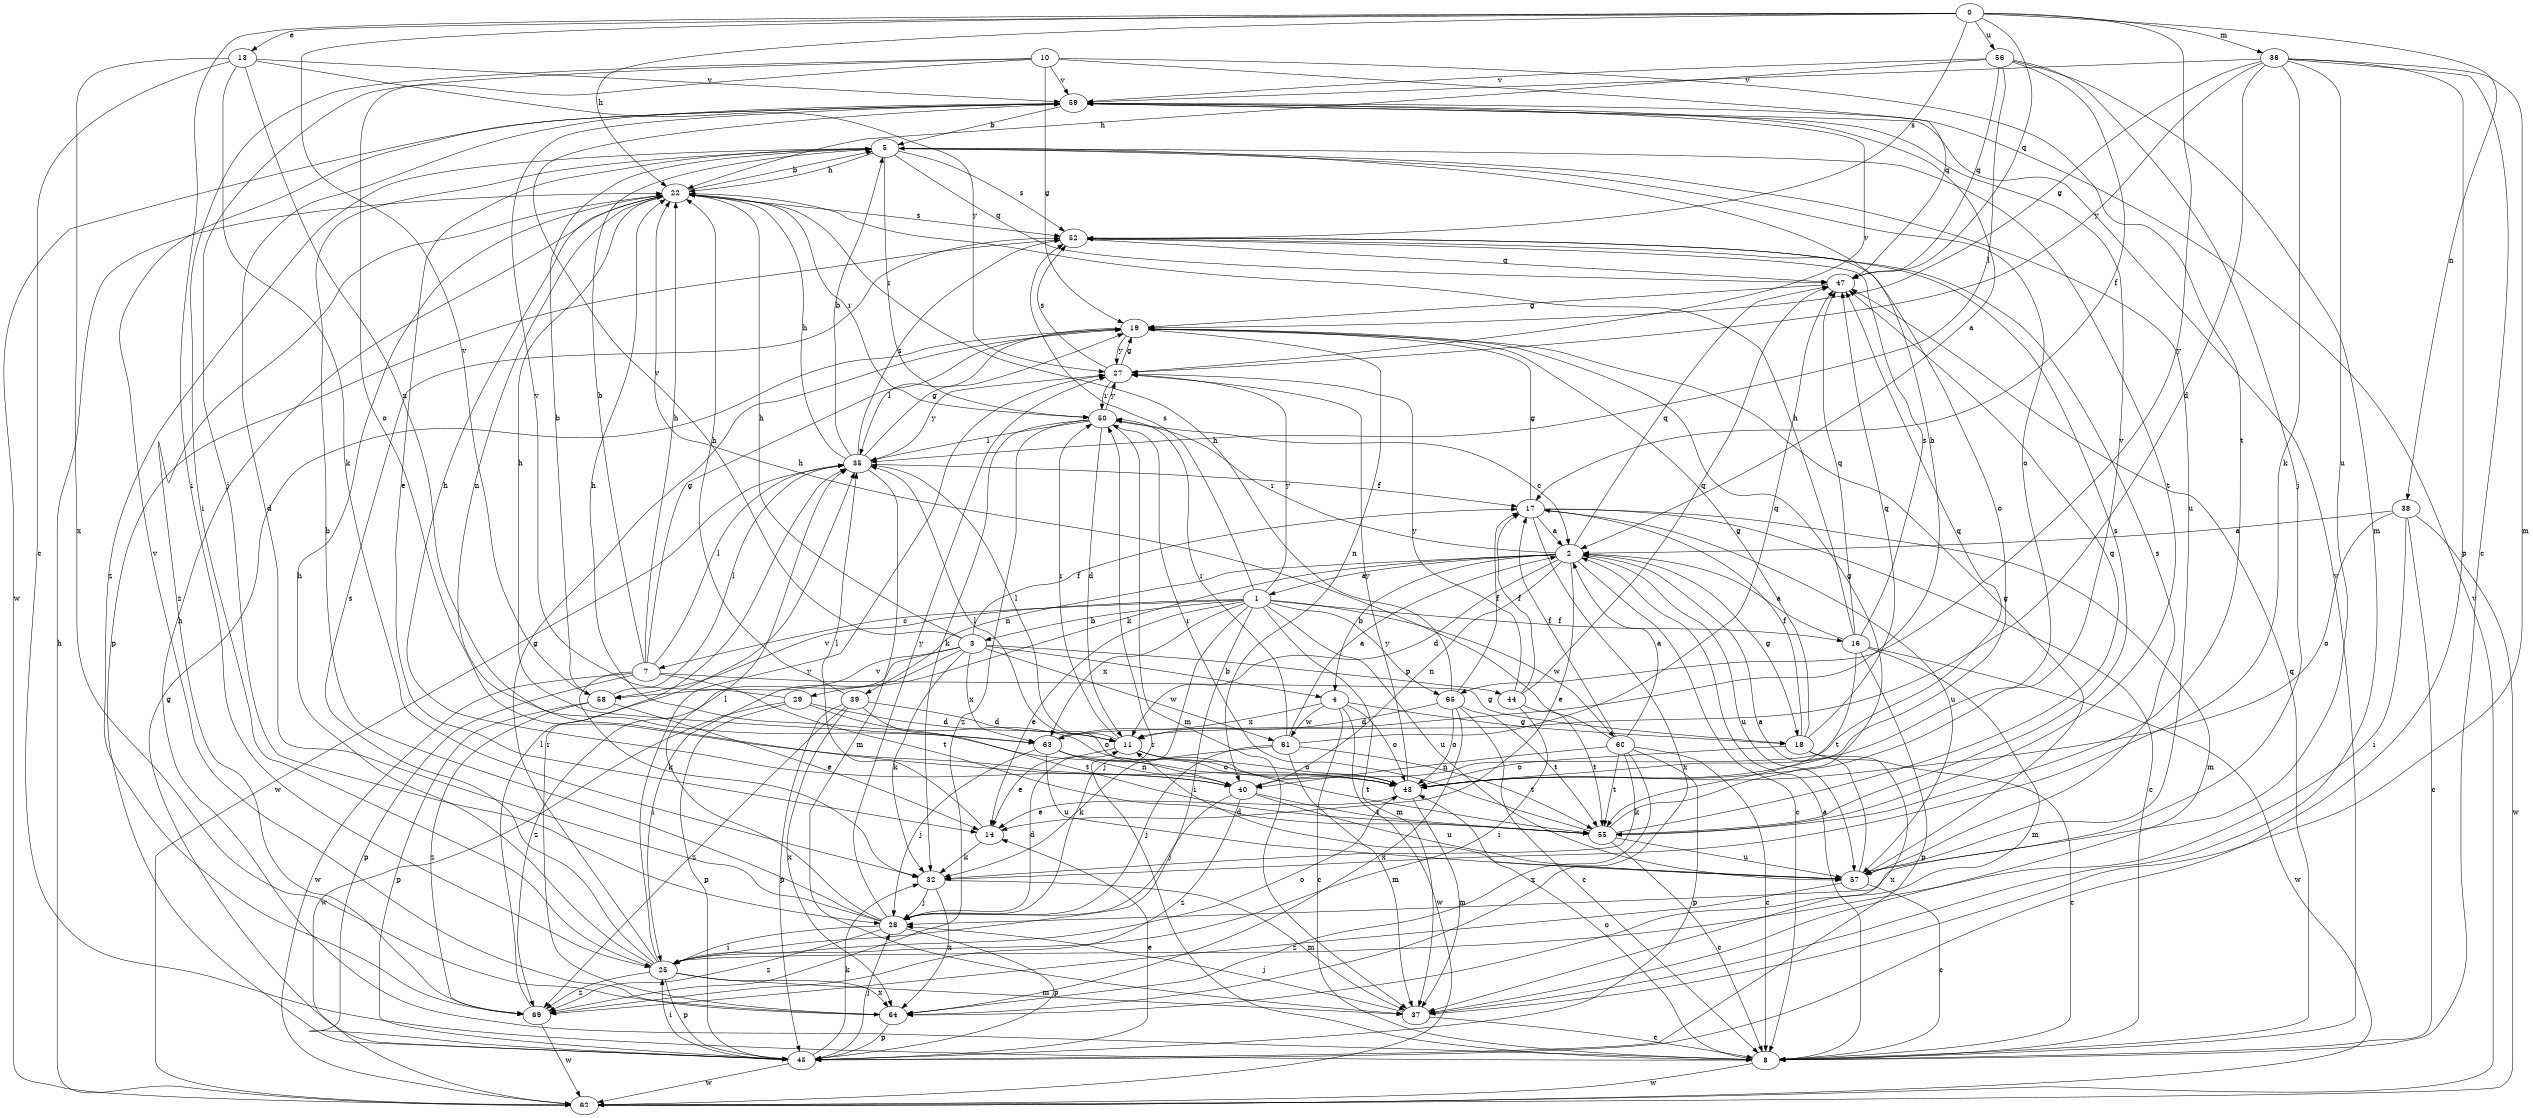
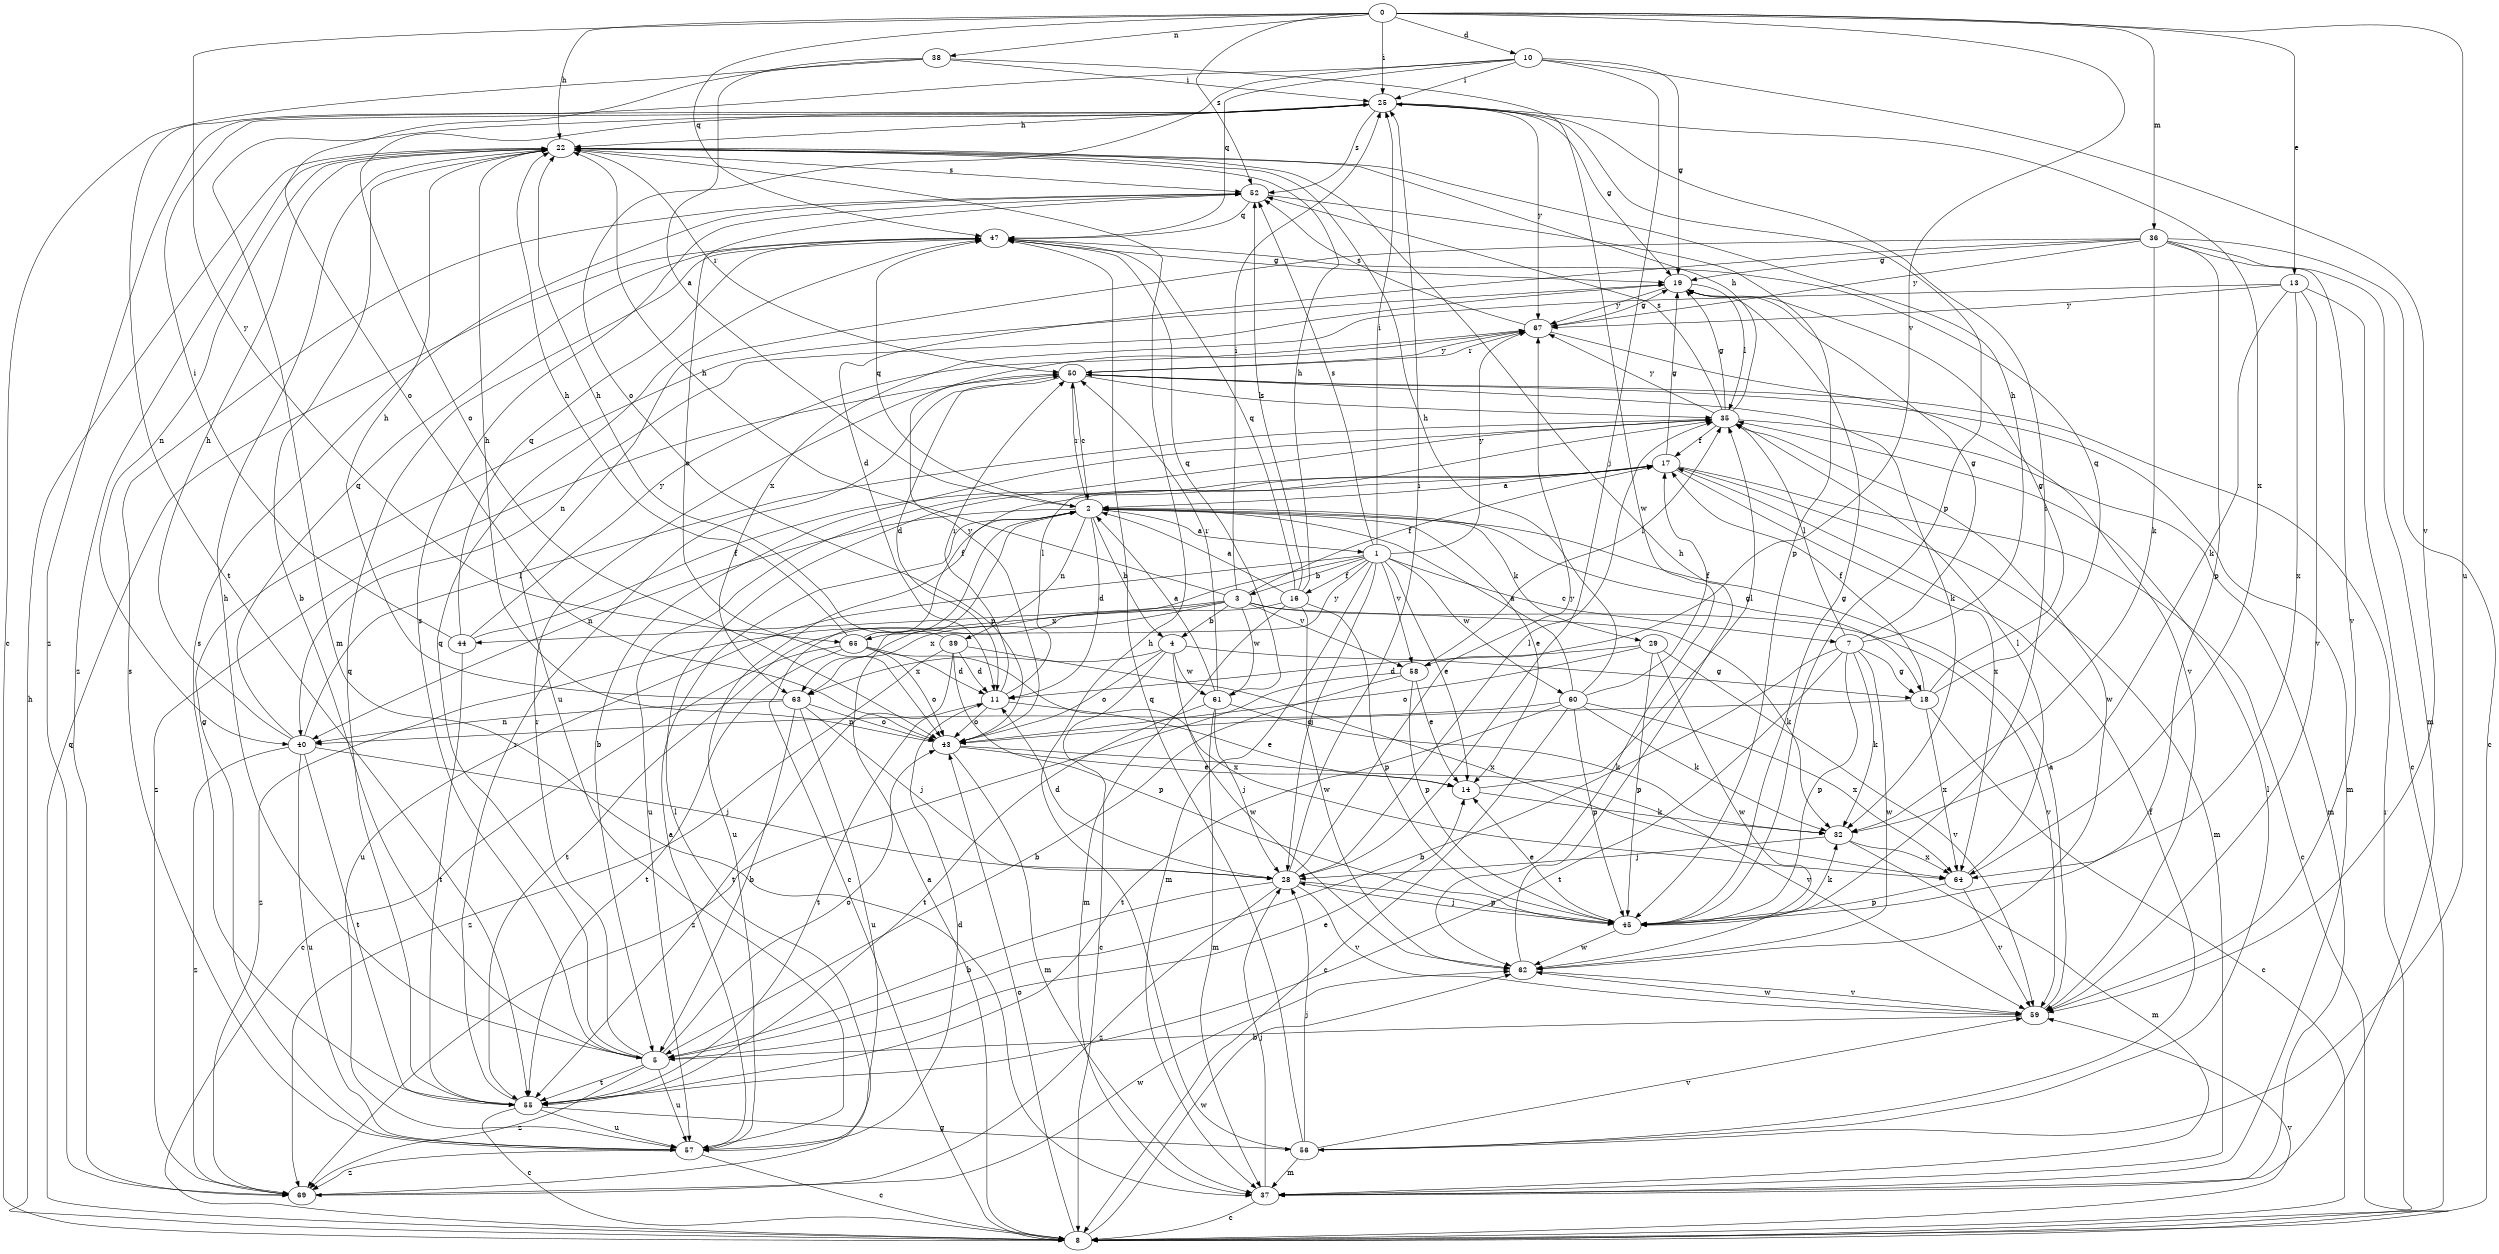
none -> (1453, 35)
(1118, 374) -> (1538, 328)
(1715, 482) -> (914, 1130)
(270, 509) -> (1358, 948)
(549, 745) -> (2018, 644)
